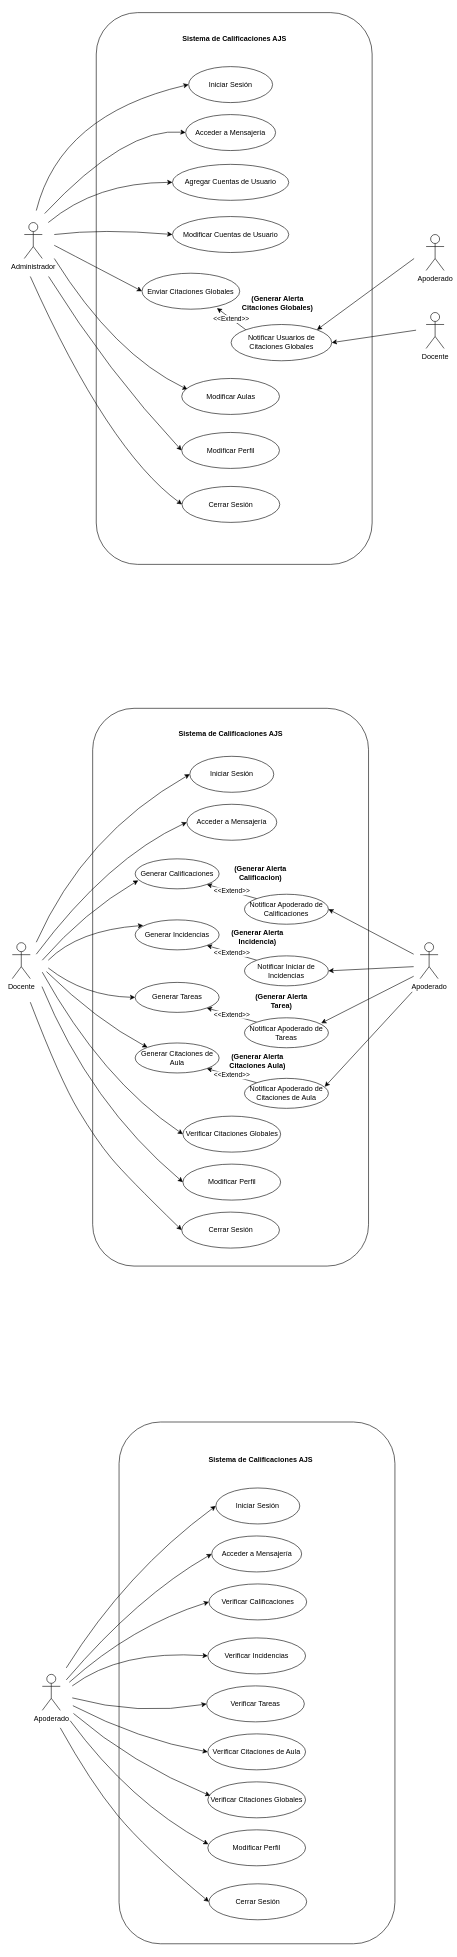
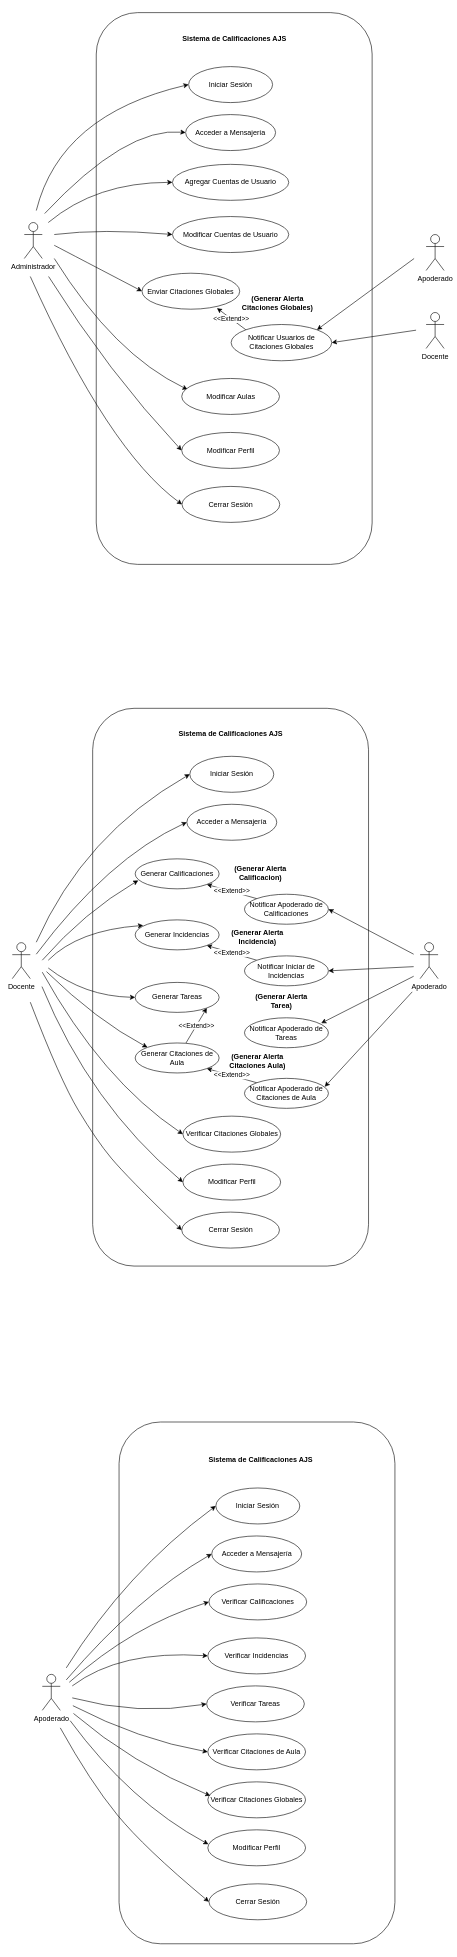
(233, 1015) -> (196, 1026)
